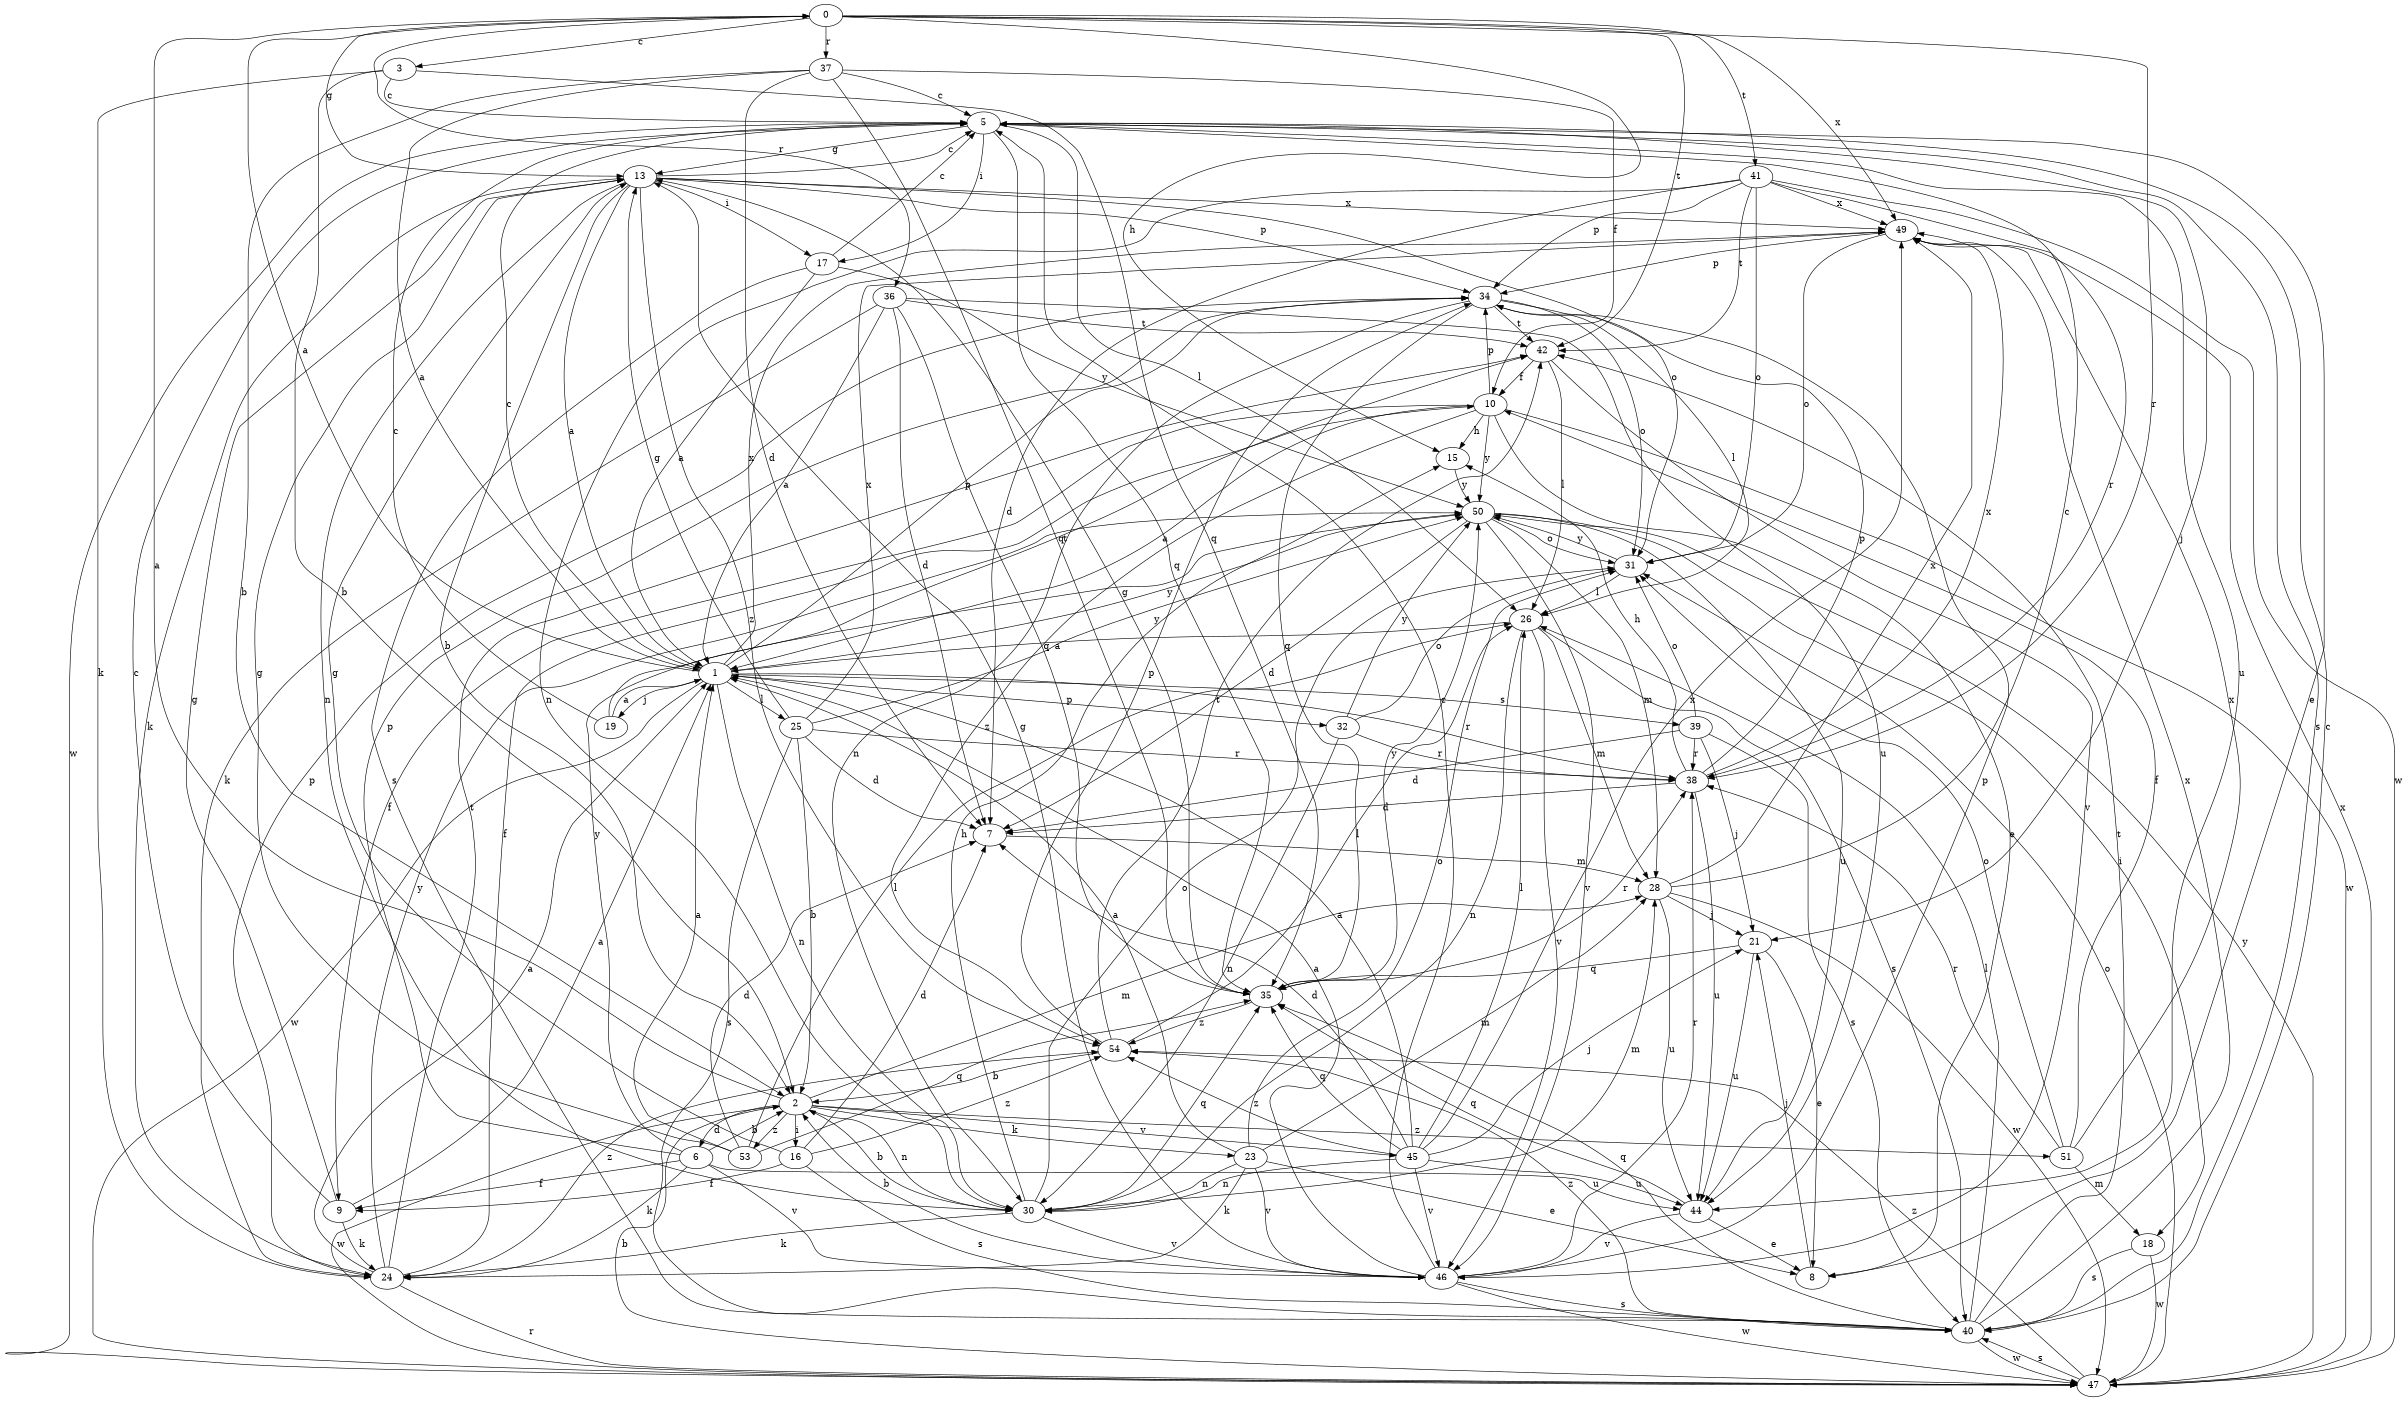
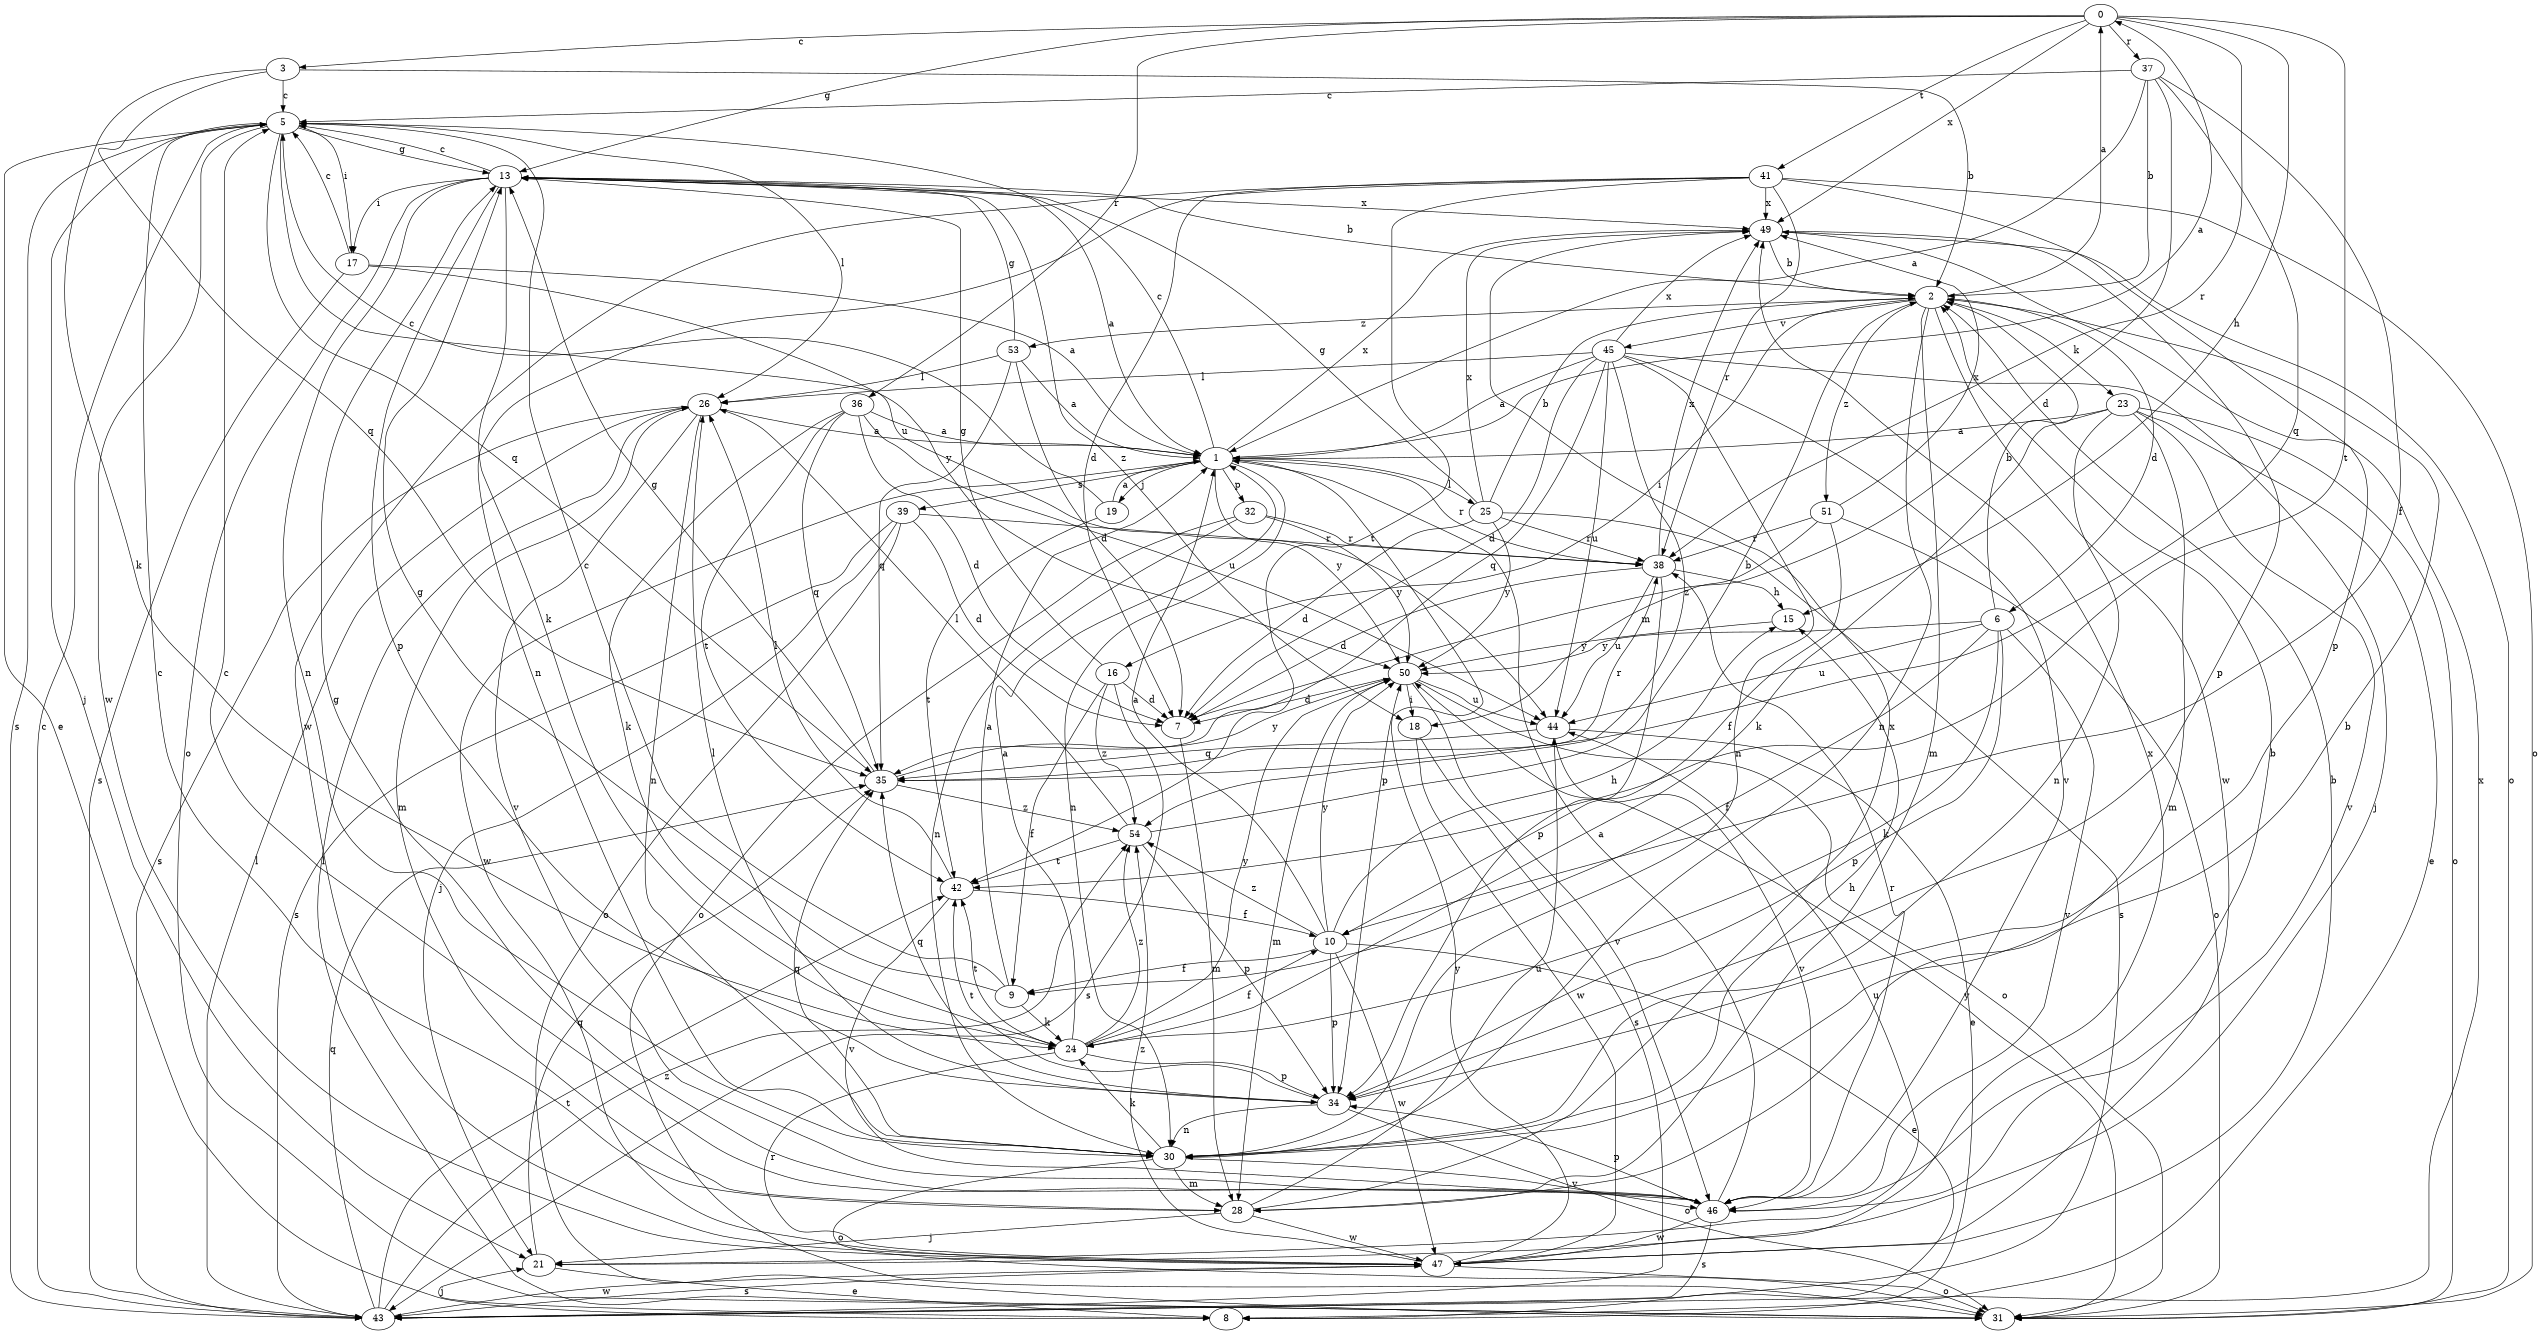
none -> (1804, 282)
(753, 659) -> (1038, 295)
(1968, 1332) -> (378, 1319)
